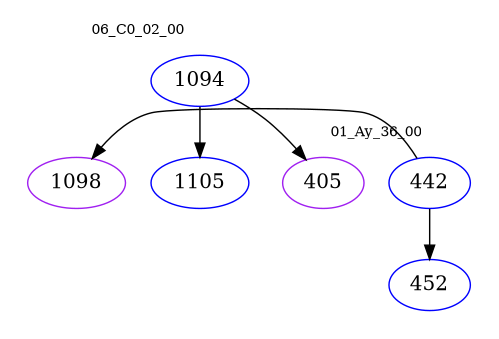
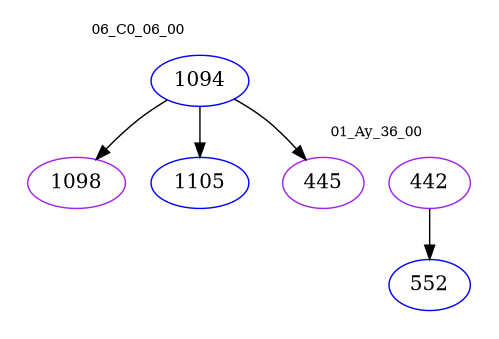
(138, 30) -> (138, 30)
(271, 109) -> (135, 122)
(323, 183) -> (323, 183)
(430, 183) -> (430, 183)
(430, 285) -> (430, 285)
